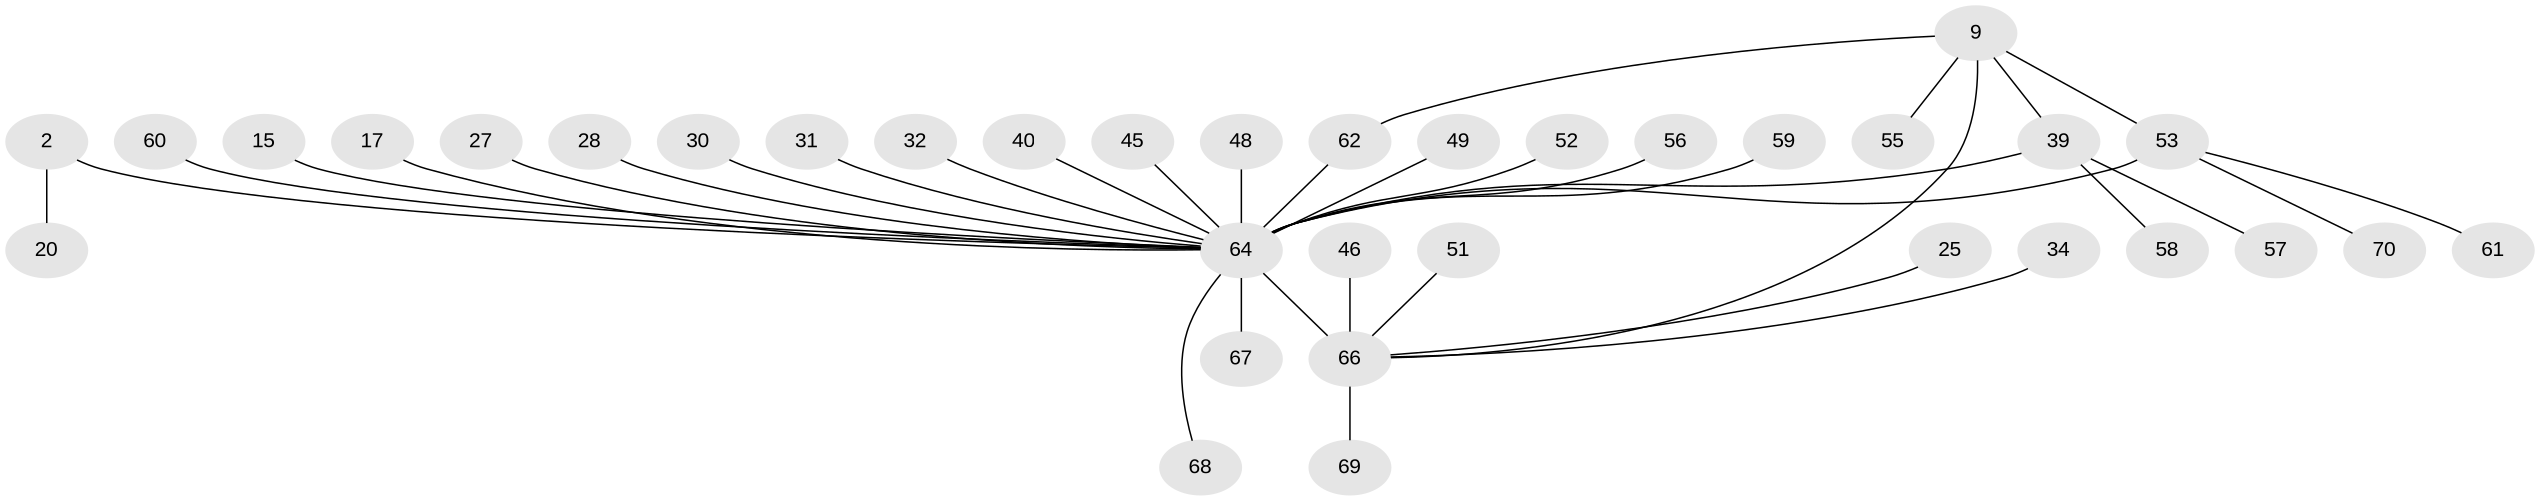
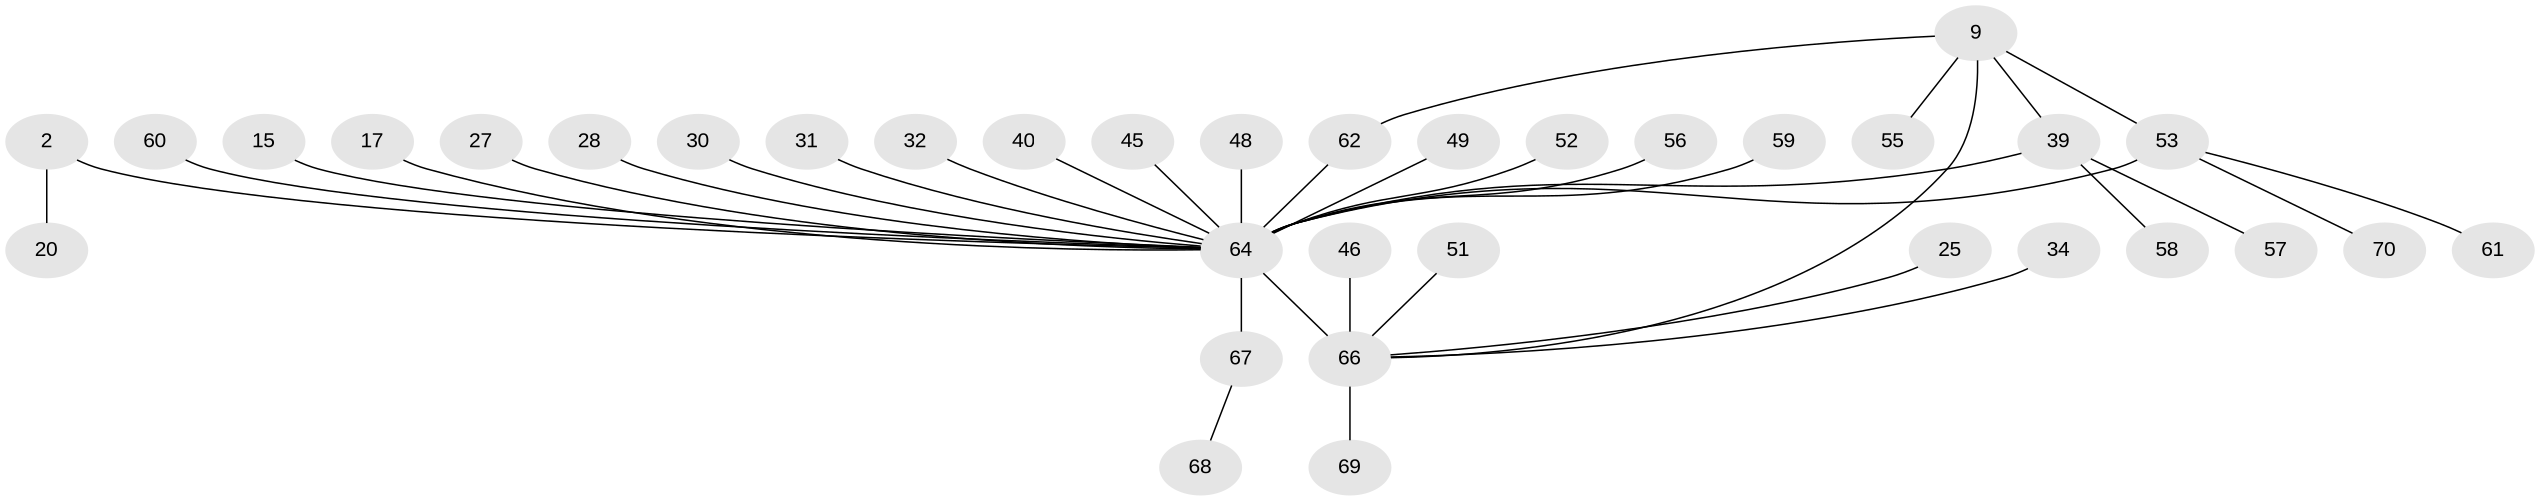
(1183, 353) -> (1221, 413)
